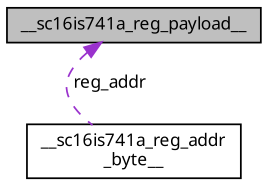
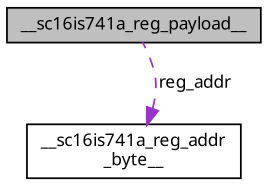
(67, 90) -> (155, 74)
